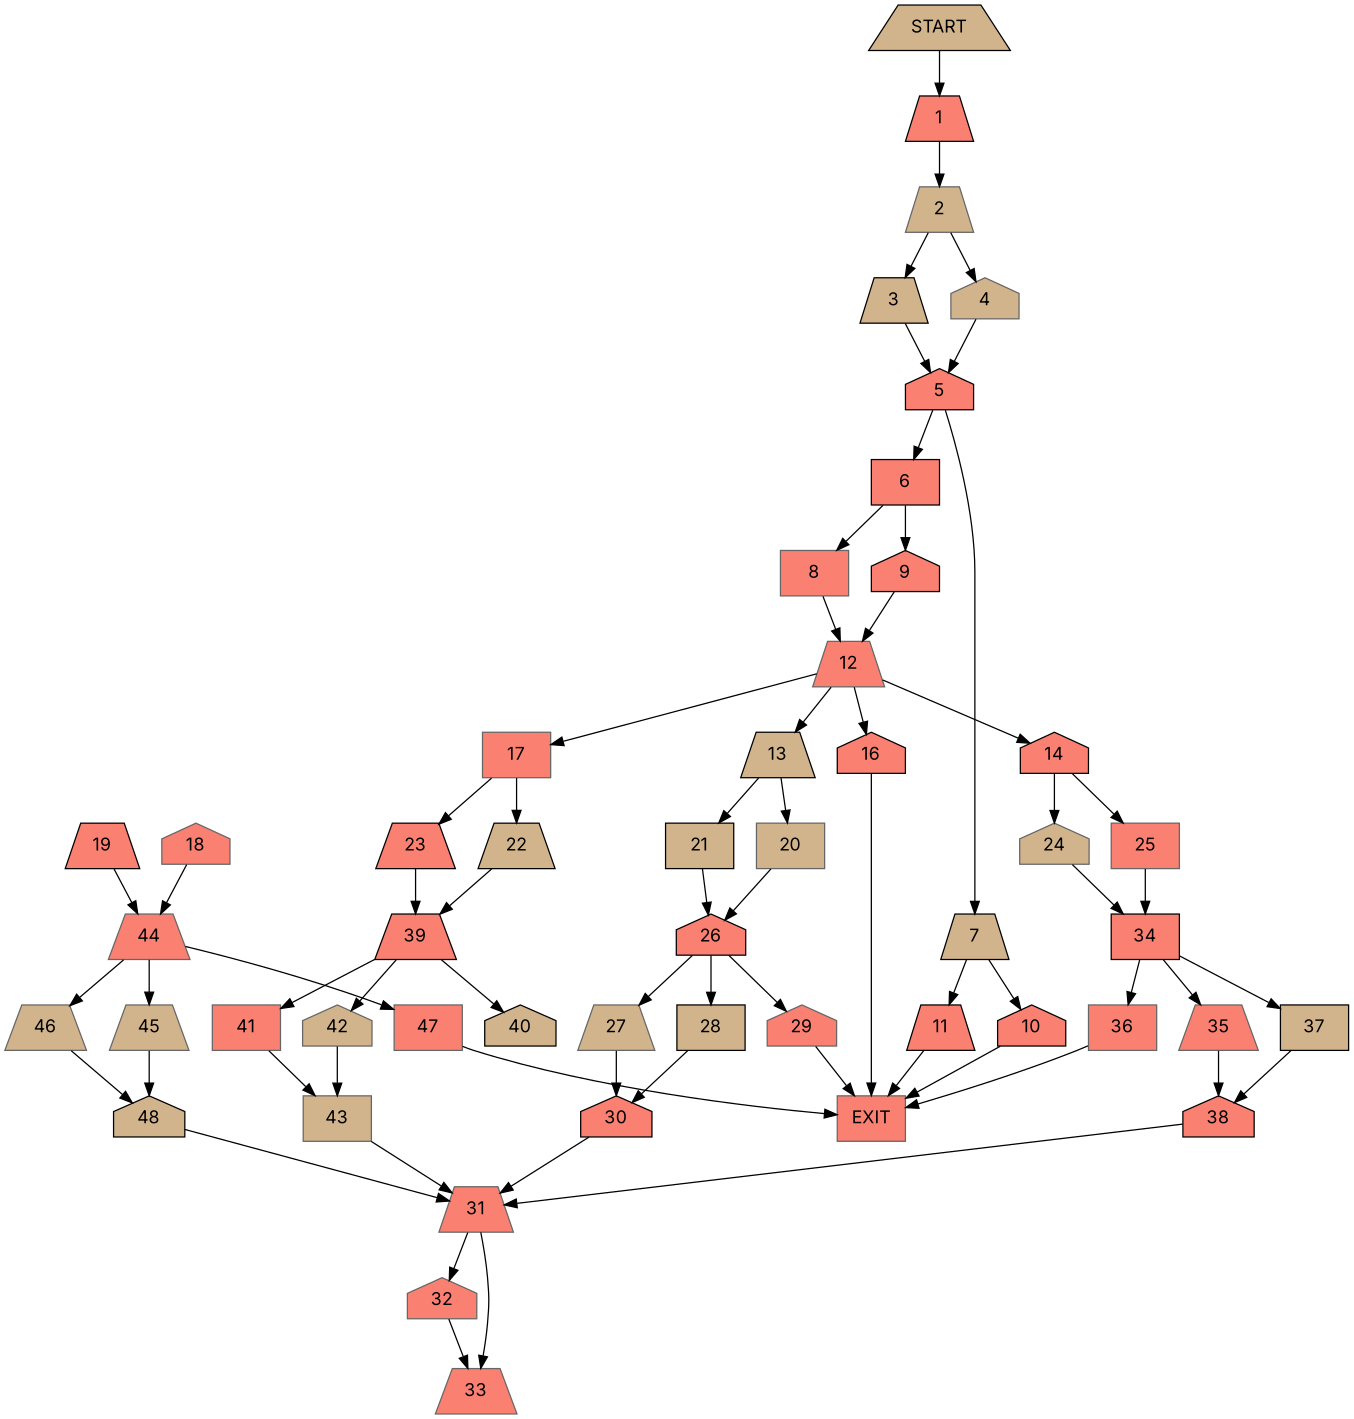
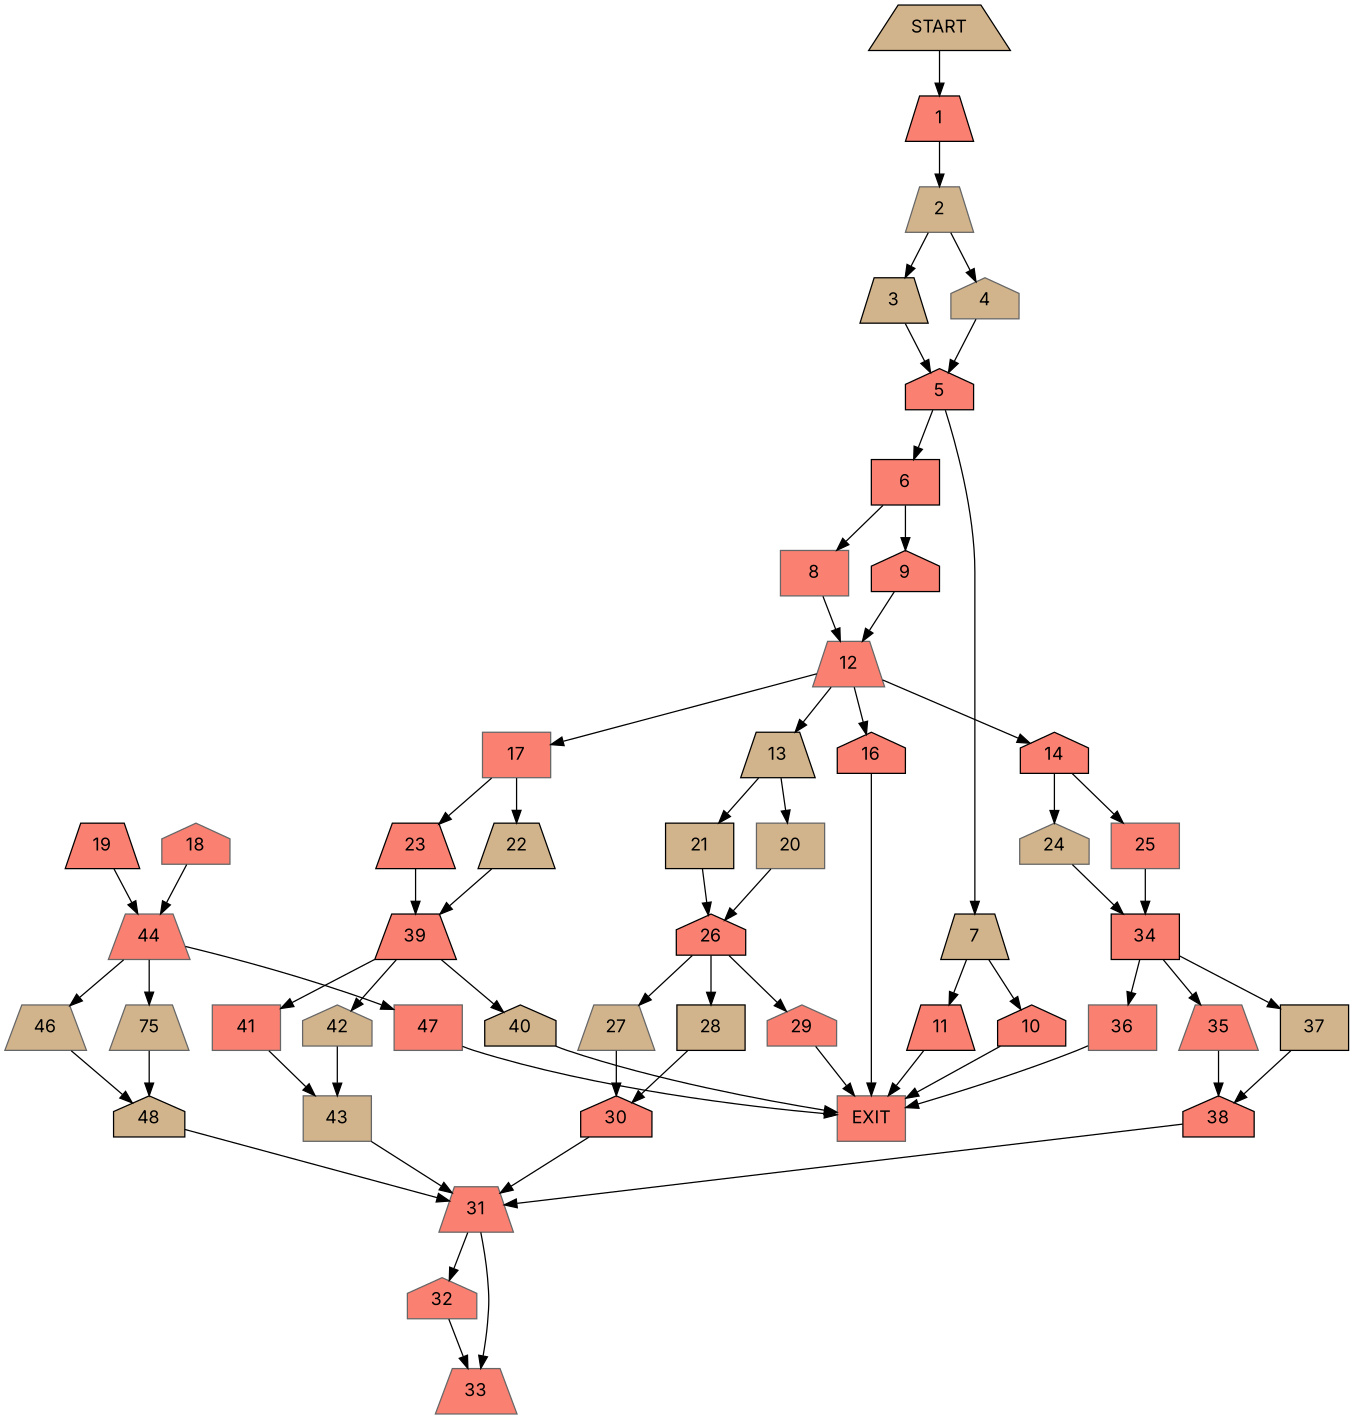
(149, 1028) -> (149, 1028)
none -> (689, 1084)
